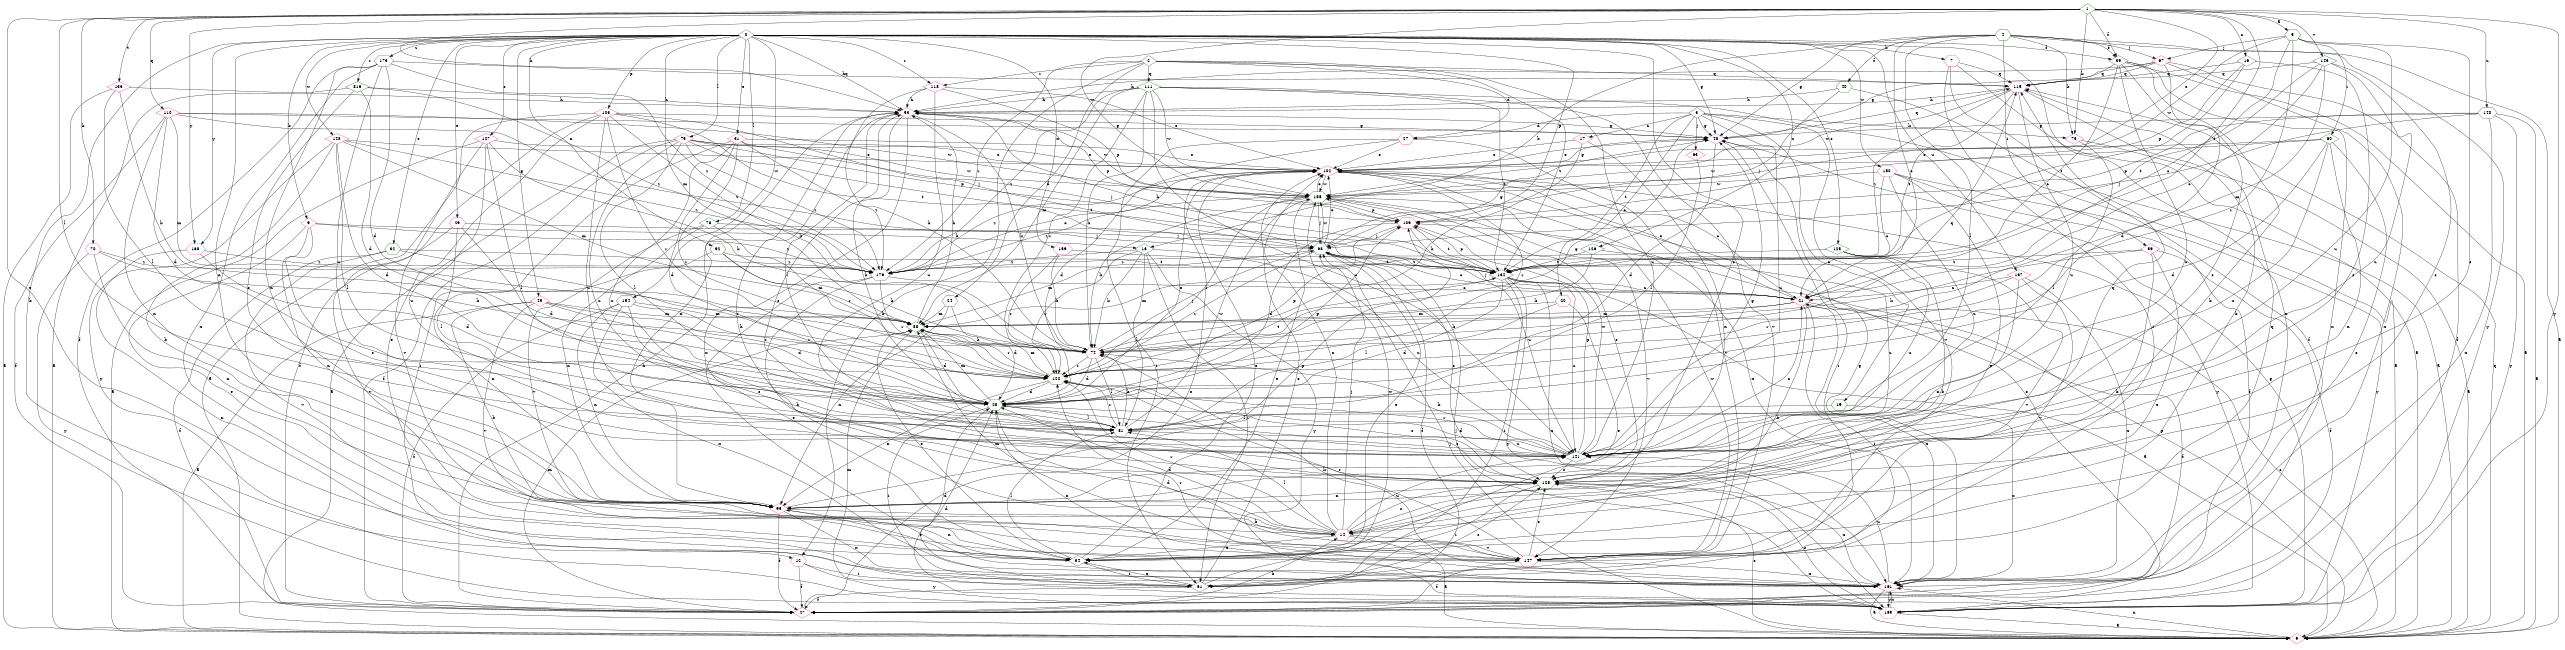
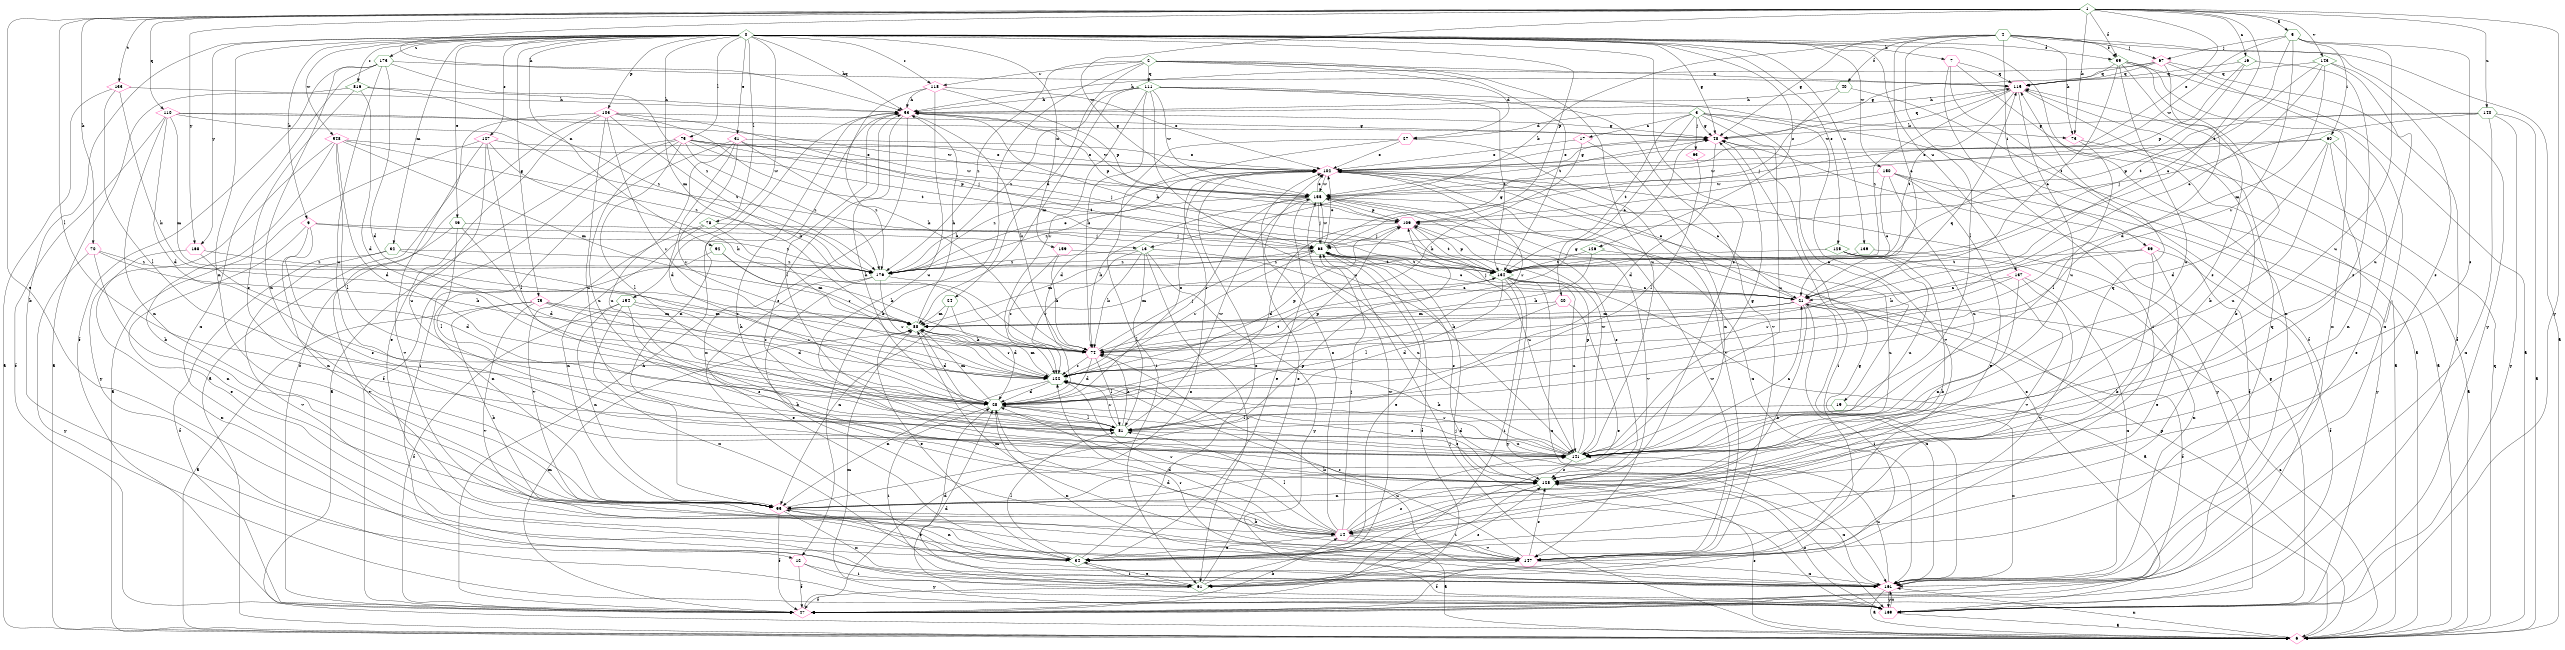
(337, 139) -> (337, 139)
(419, 139) -> (419, 139)
(457, 223) -> (457, 223)
none -> (1865, 249)
(1069, 259) -> none
